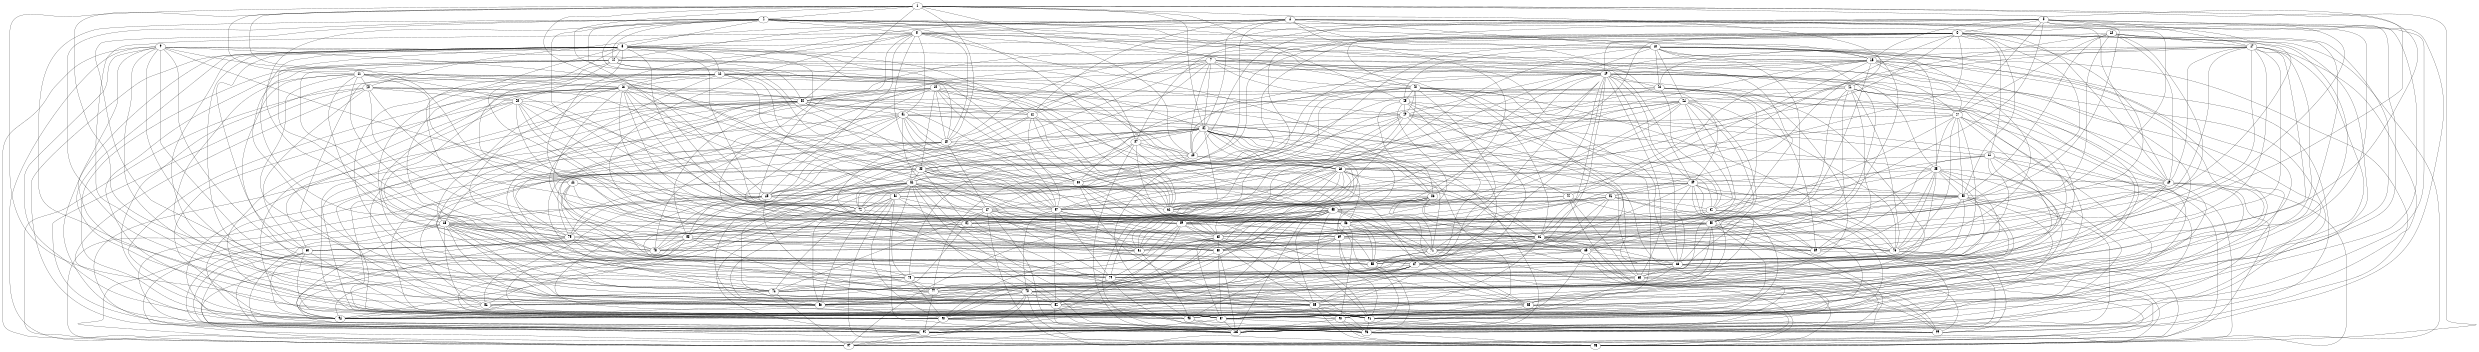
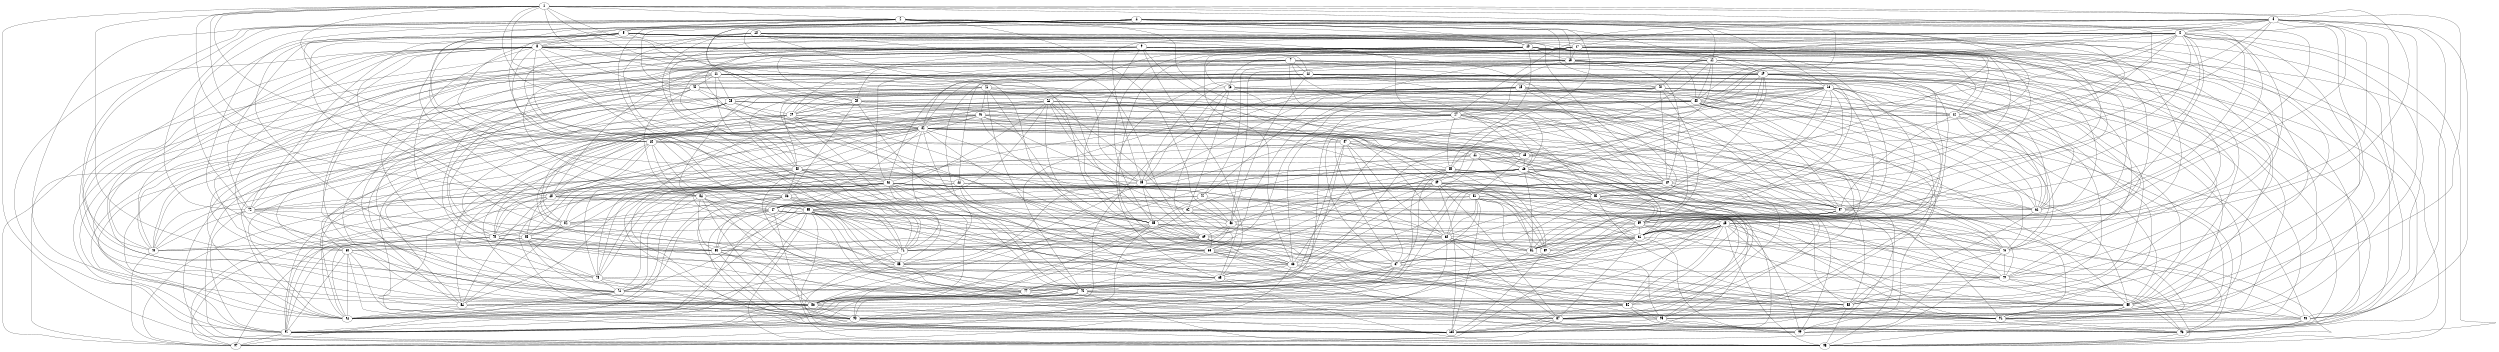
(1580, 137) -> (1029, 156)
(1670, 142) -> (1395, 155)
(1231, 187) -> (1039, 225)
(1867, 187) -> none
